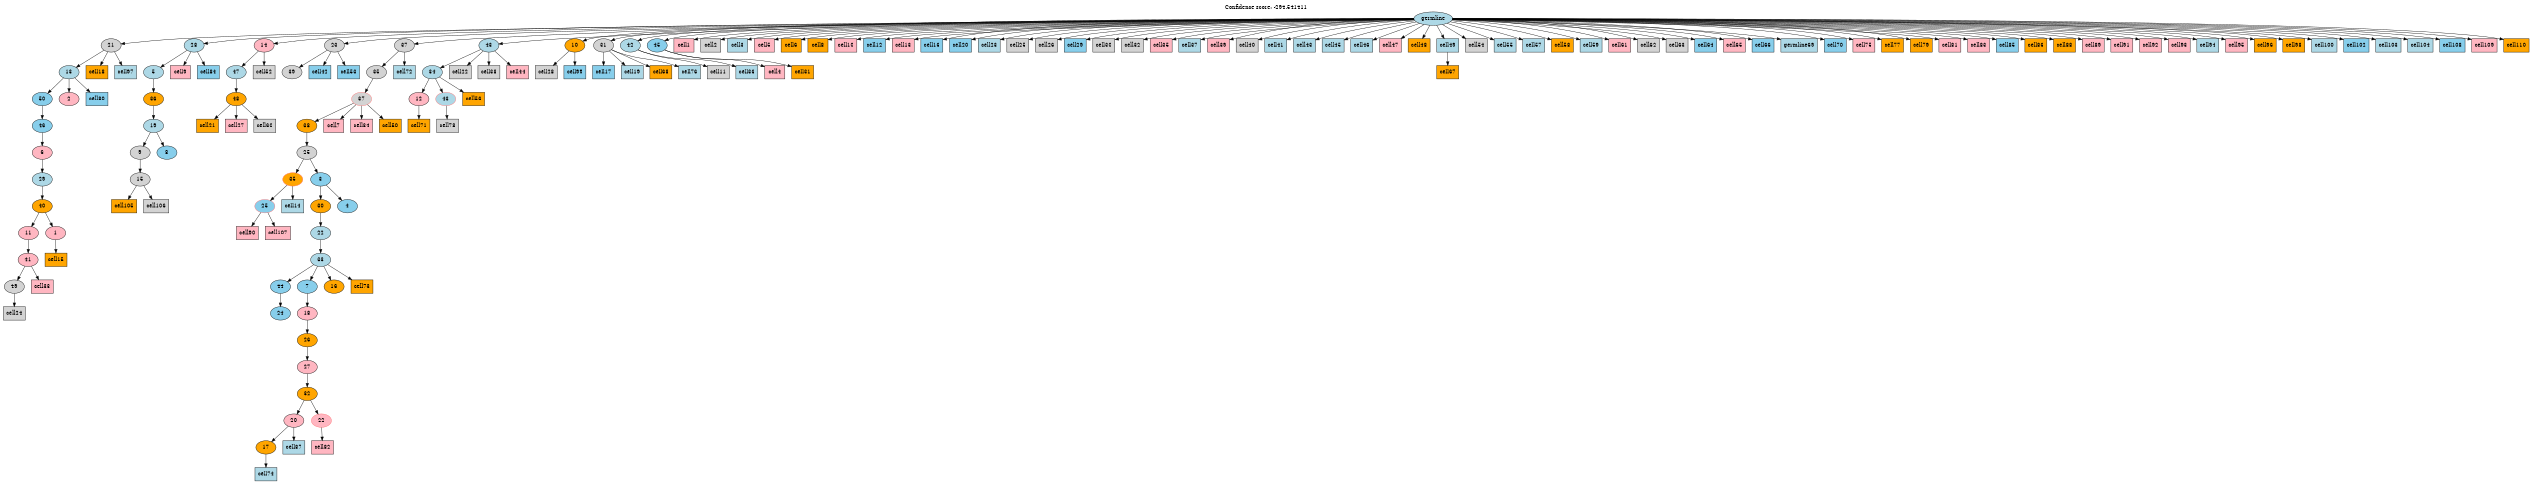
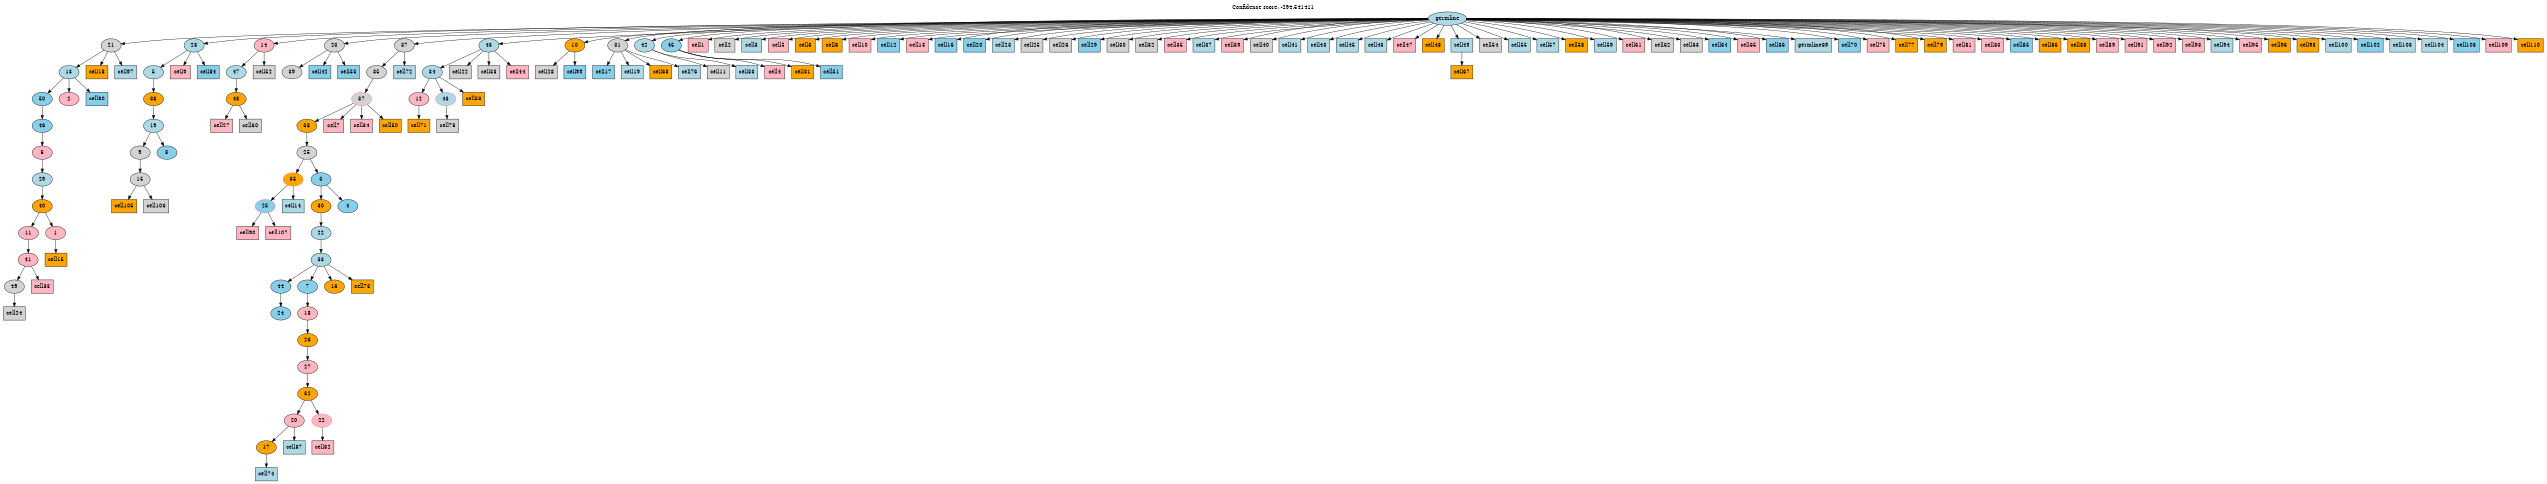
none -> (831, 72)
(208, 126) -> none
